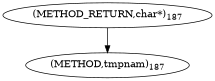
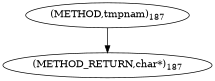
(107, 37) -> (107, 37)
